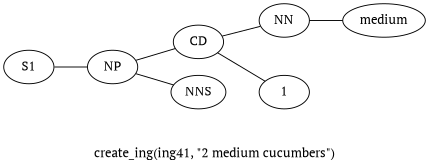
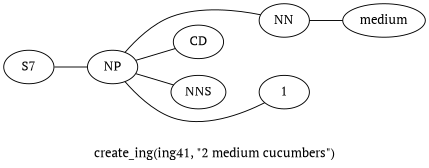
(241, 31) -> (186, 13)
(29, 67) -> (29, 67)
(241, 67) -> (190, 121)
